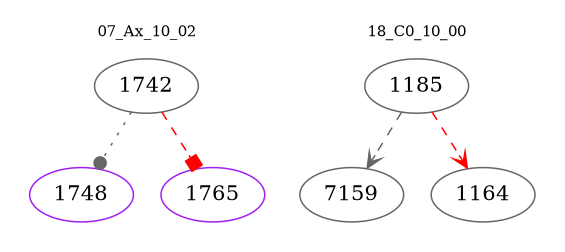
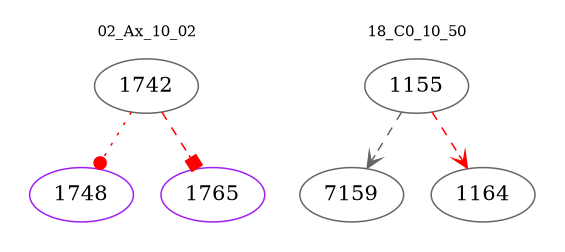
(147, 32) -> (147, 32)
(417, 32) -> (417, 32)
(417, 86) -> (417, 86)
(117, 135) -> (117, 135)
